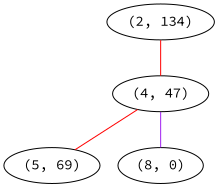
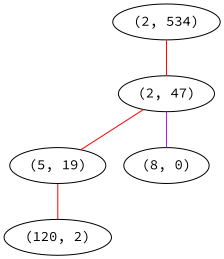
(161, 22) -> (166, 22)
(161, 94) -> (166, 94)
(52, 166) -> (58, 166)
none -> (58, 237)
